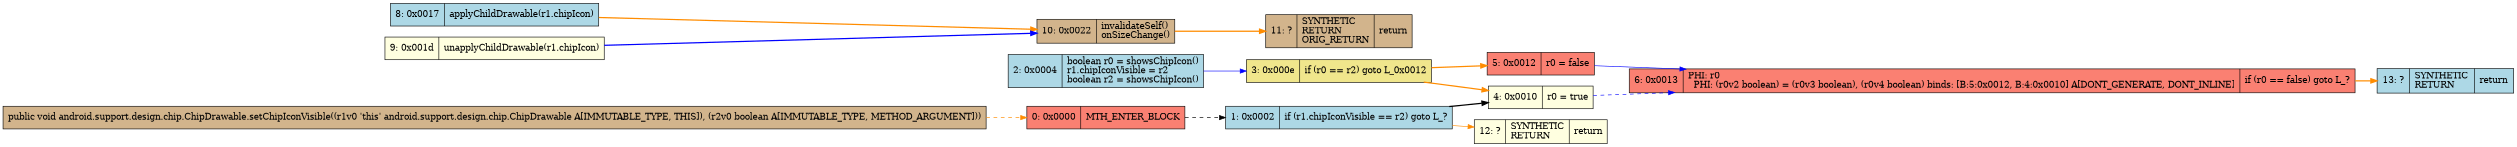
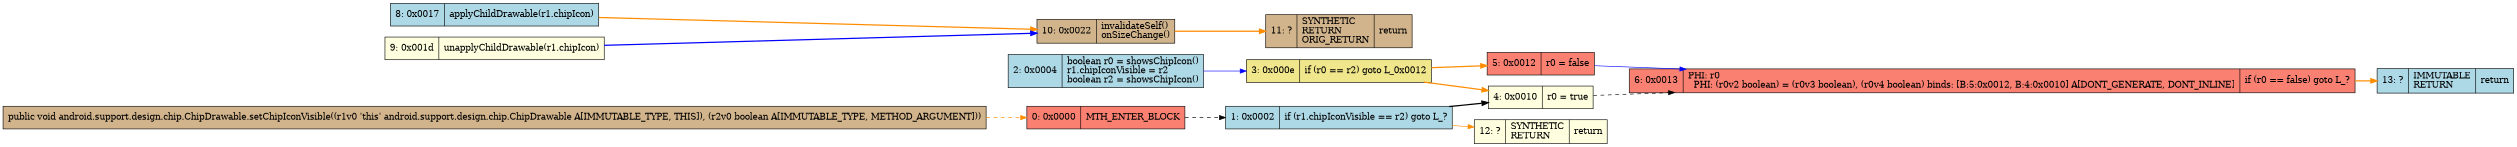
(2441, 76) -> (2442, 76)
(1631, 94) -> (1631, 94)
